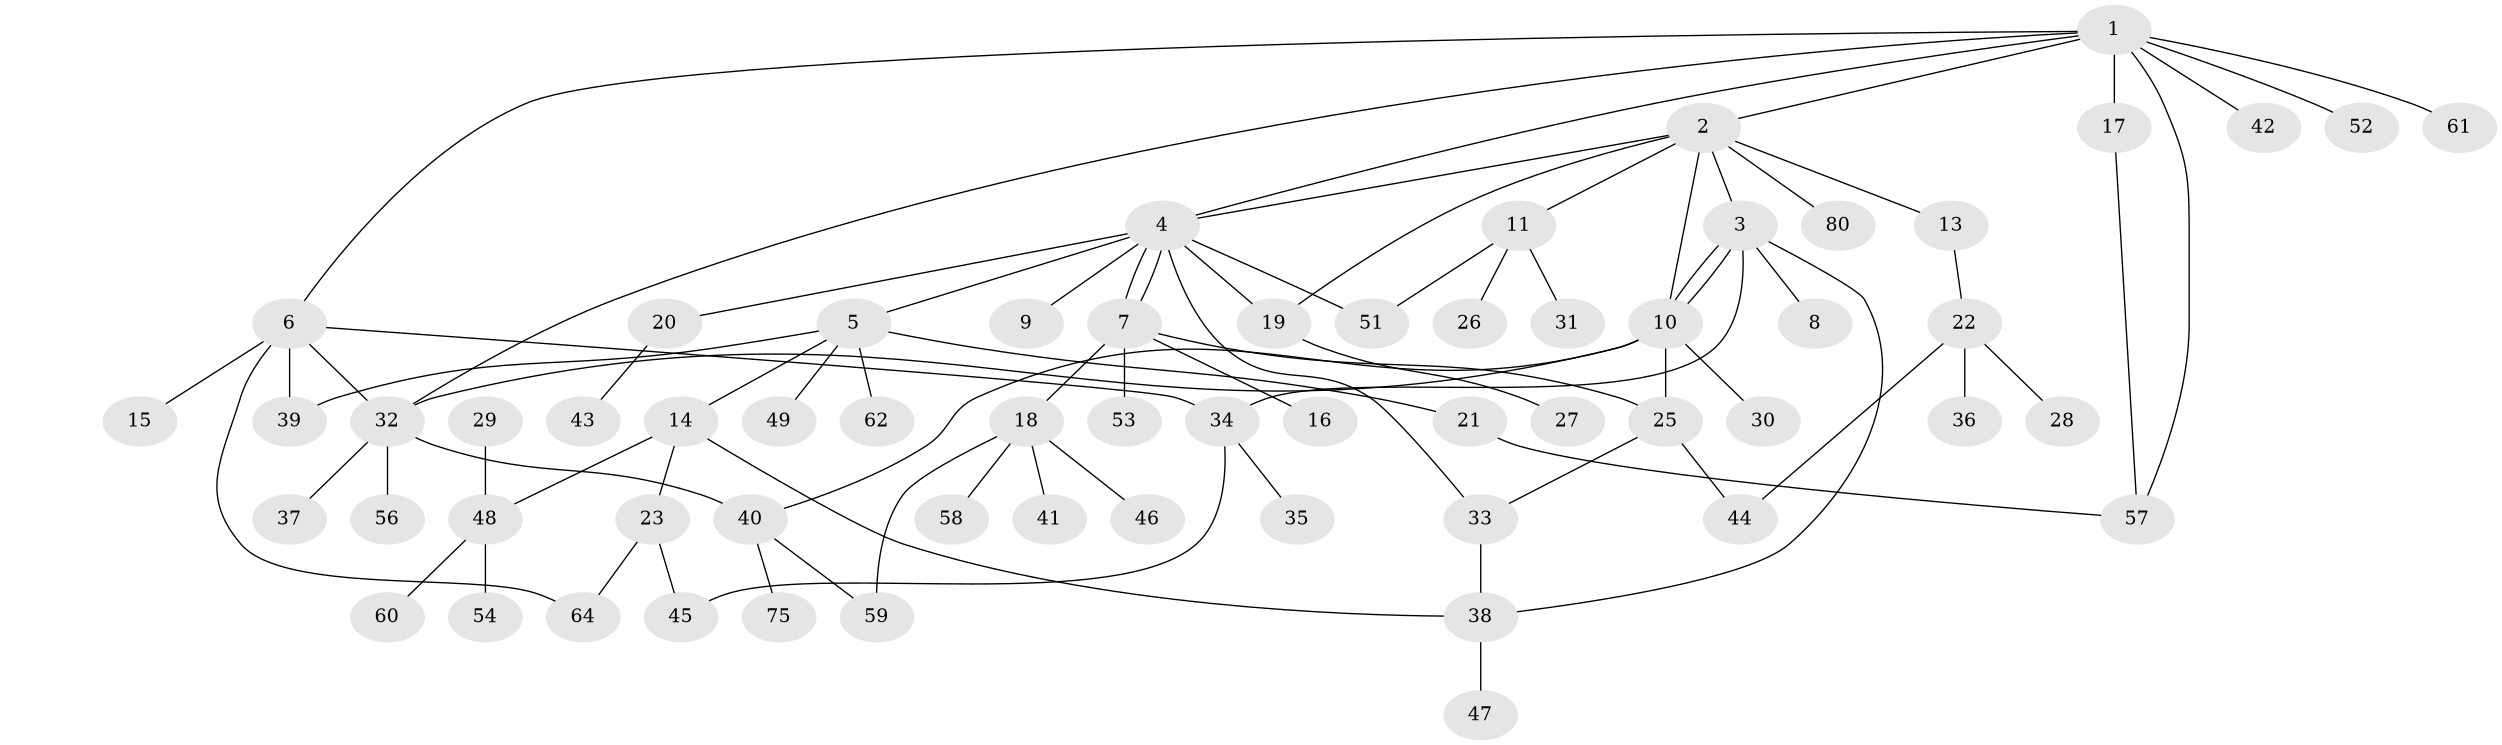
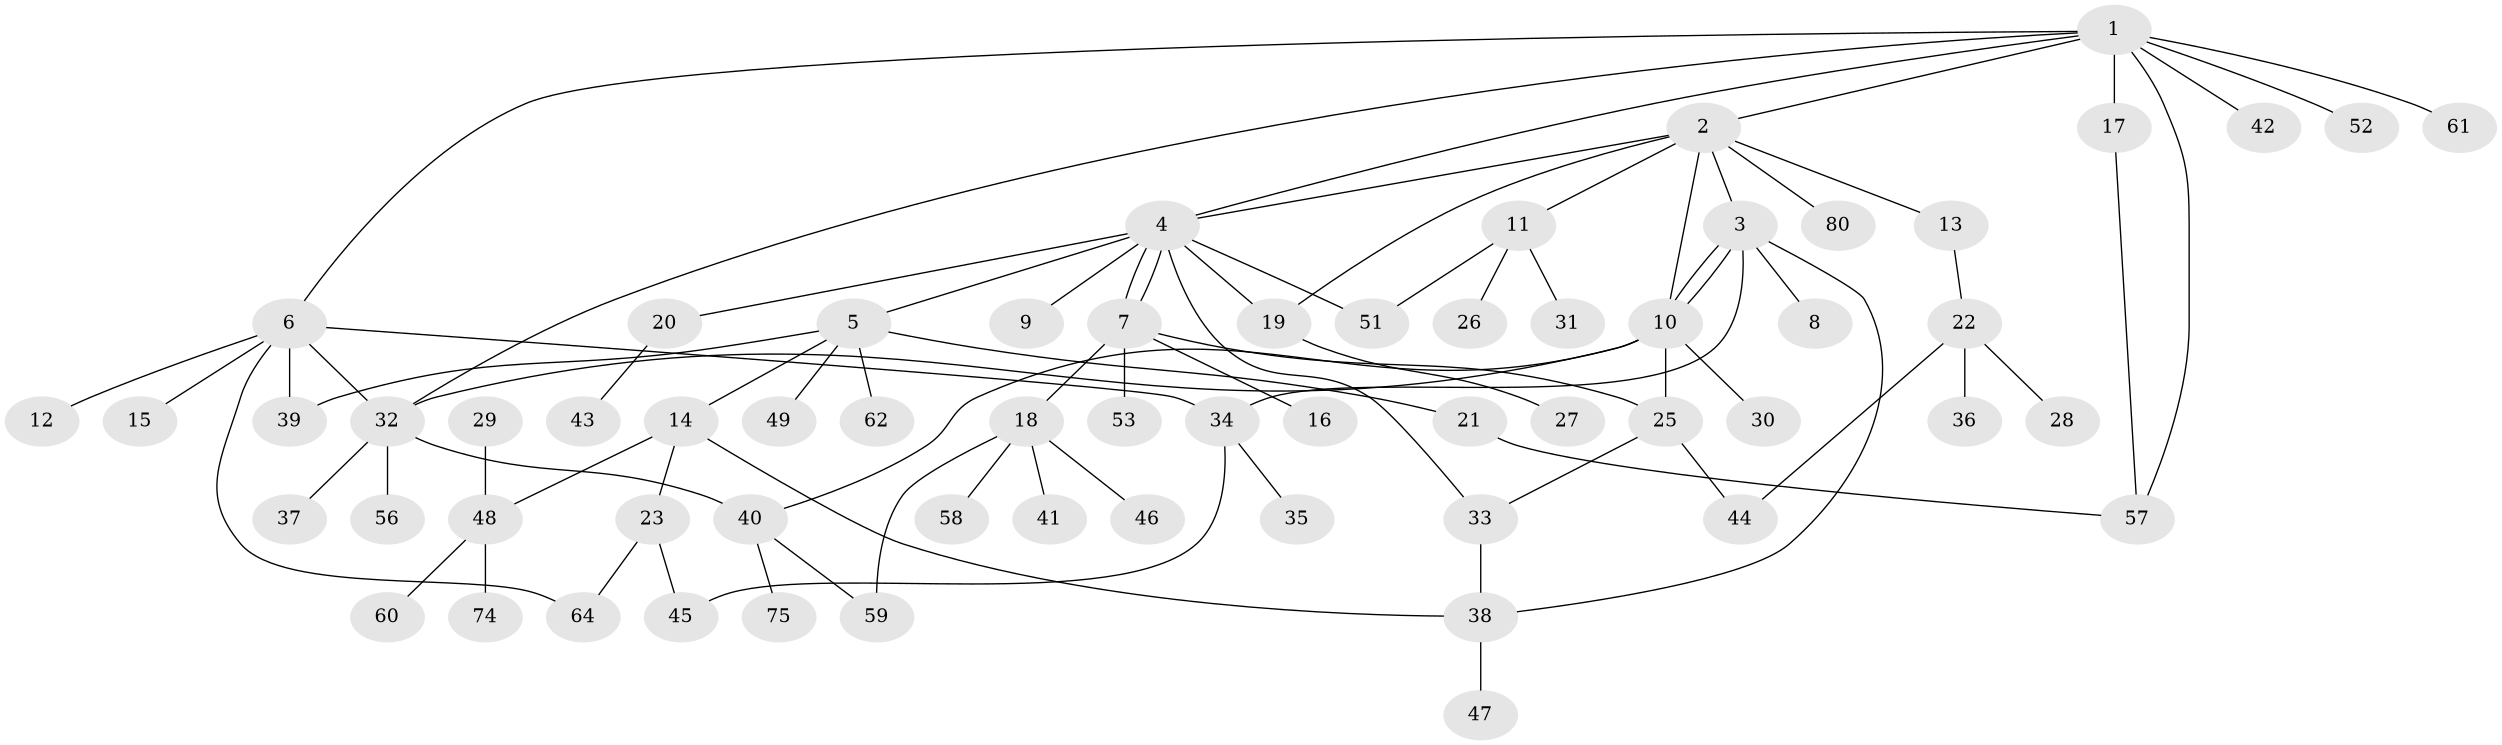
none -> (42, 422)
(485, 617) -> (485, 617)
